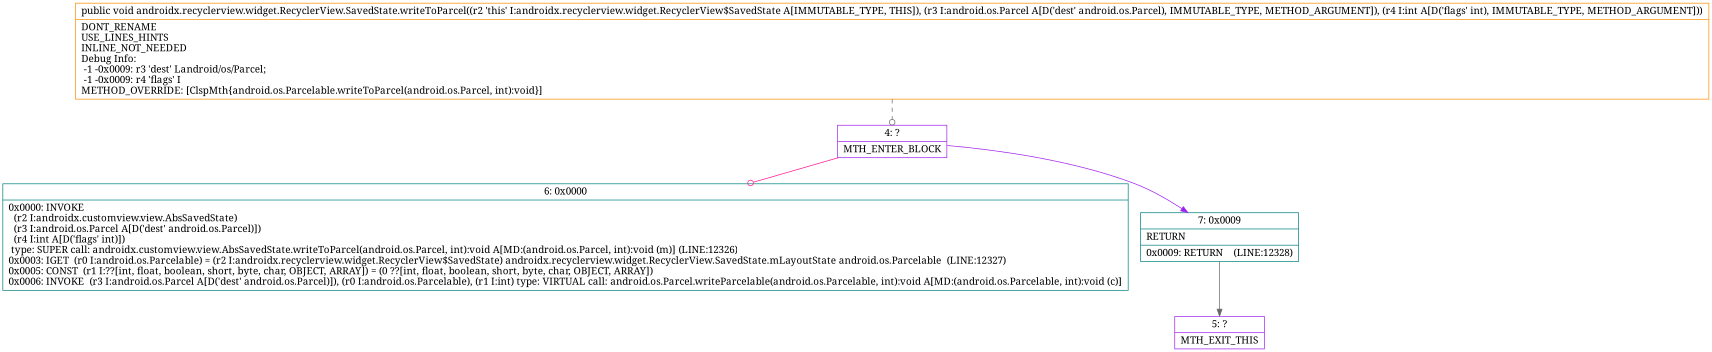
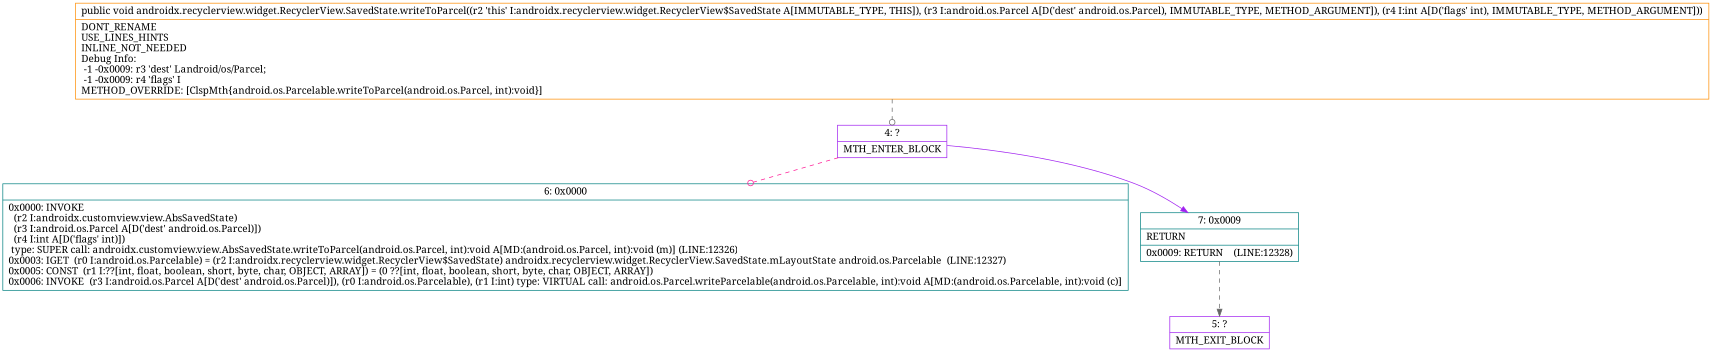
(796, 170) -> (796, 170)
(1220, 285) -> (1220, 285)
(1220, 340) -> (1220, 340)
